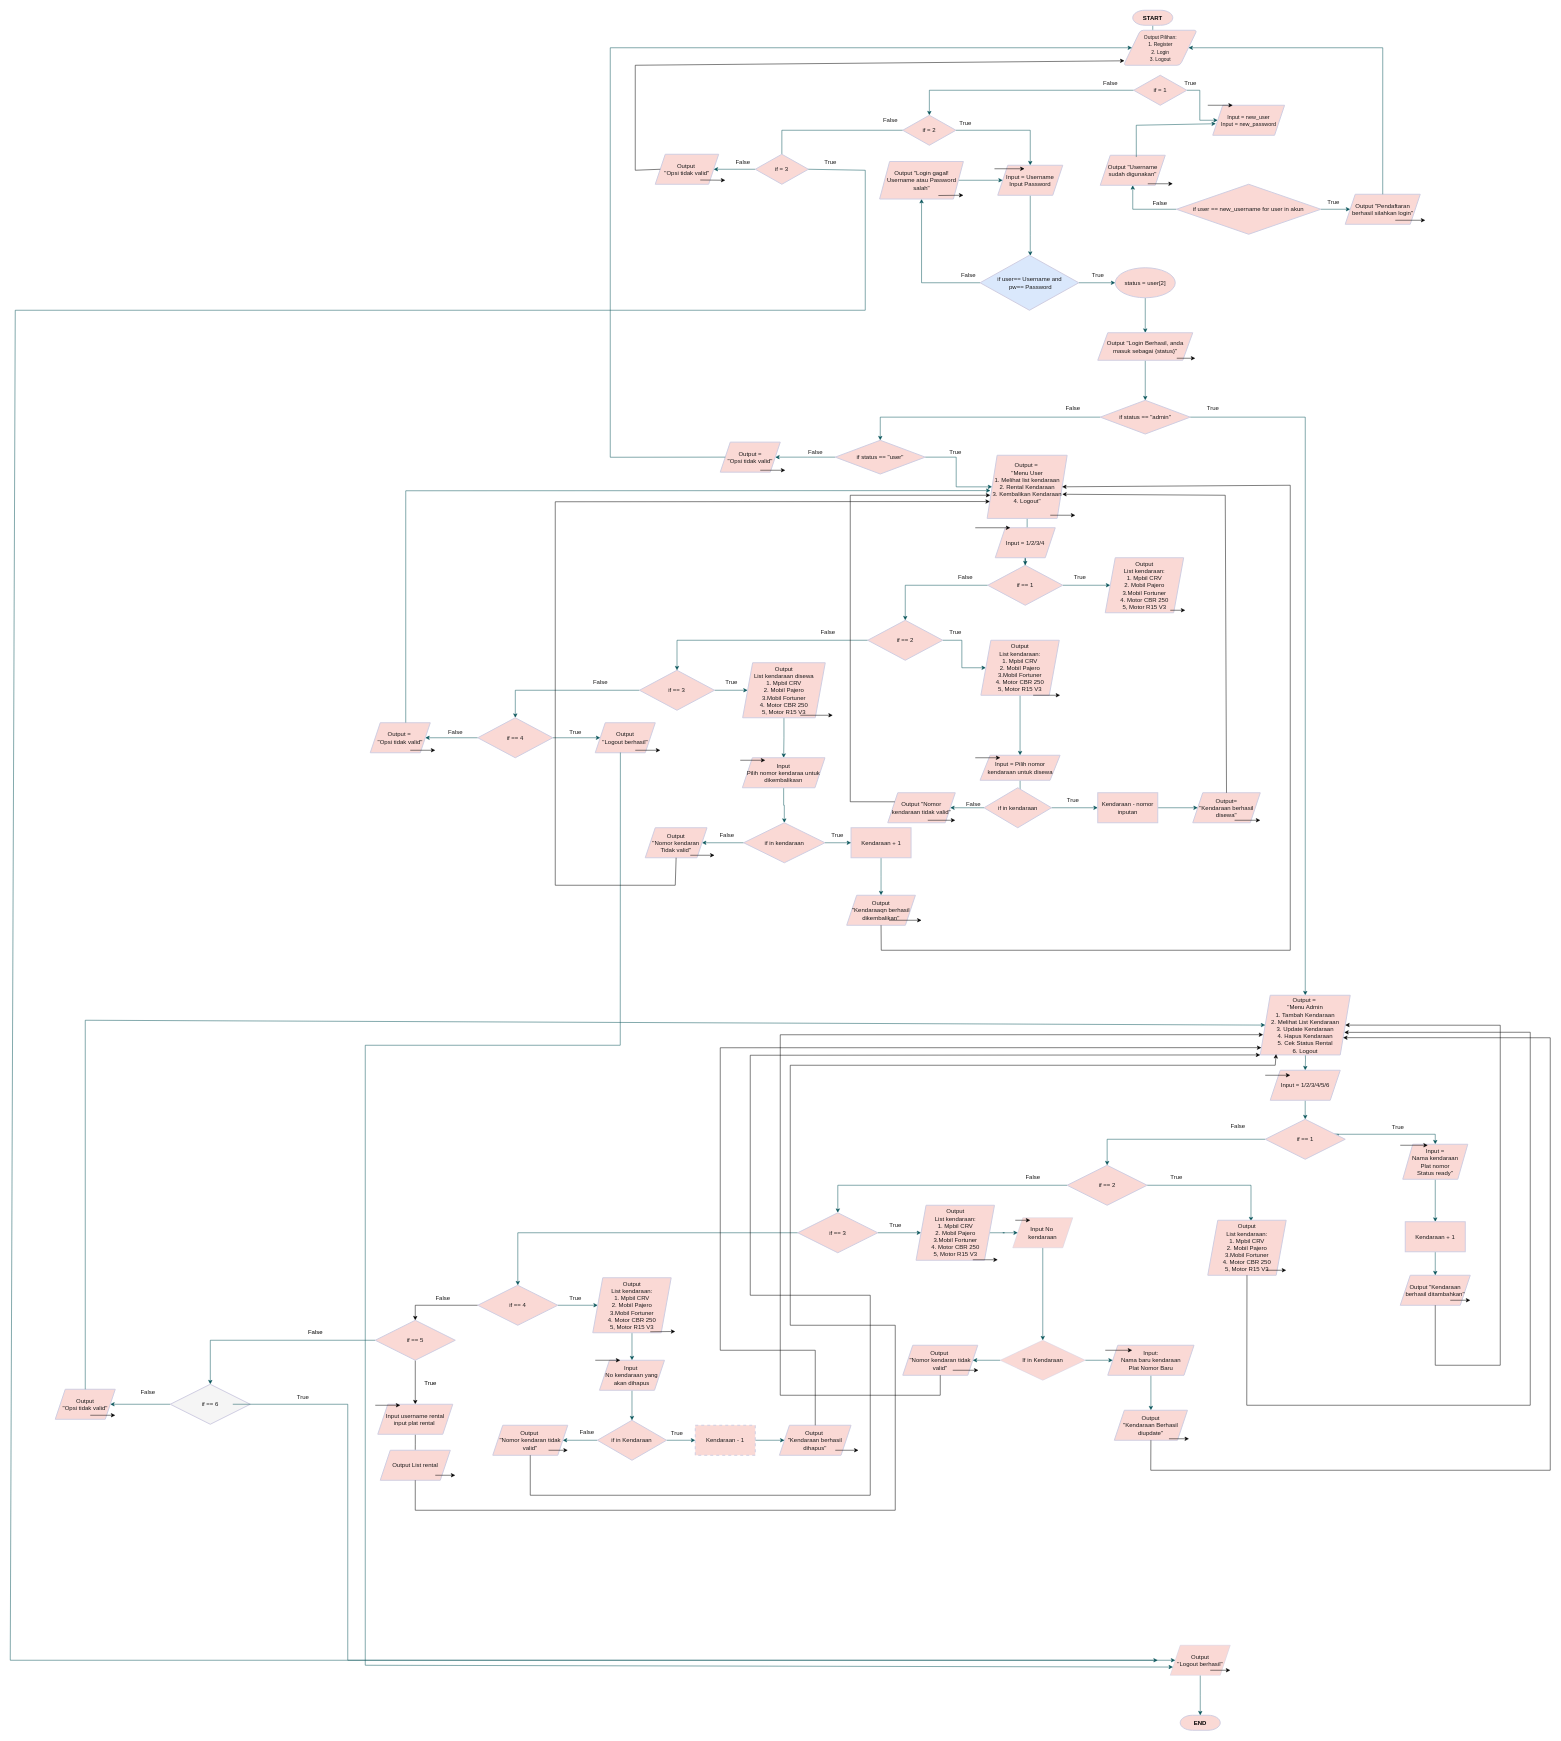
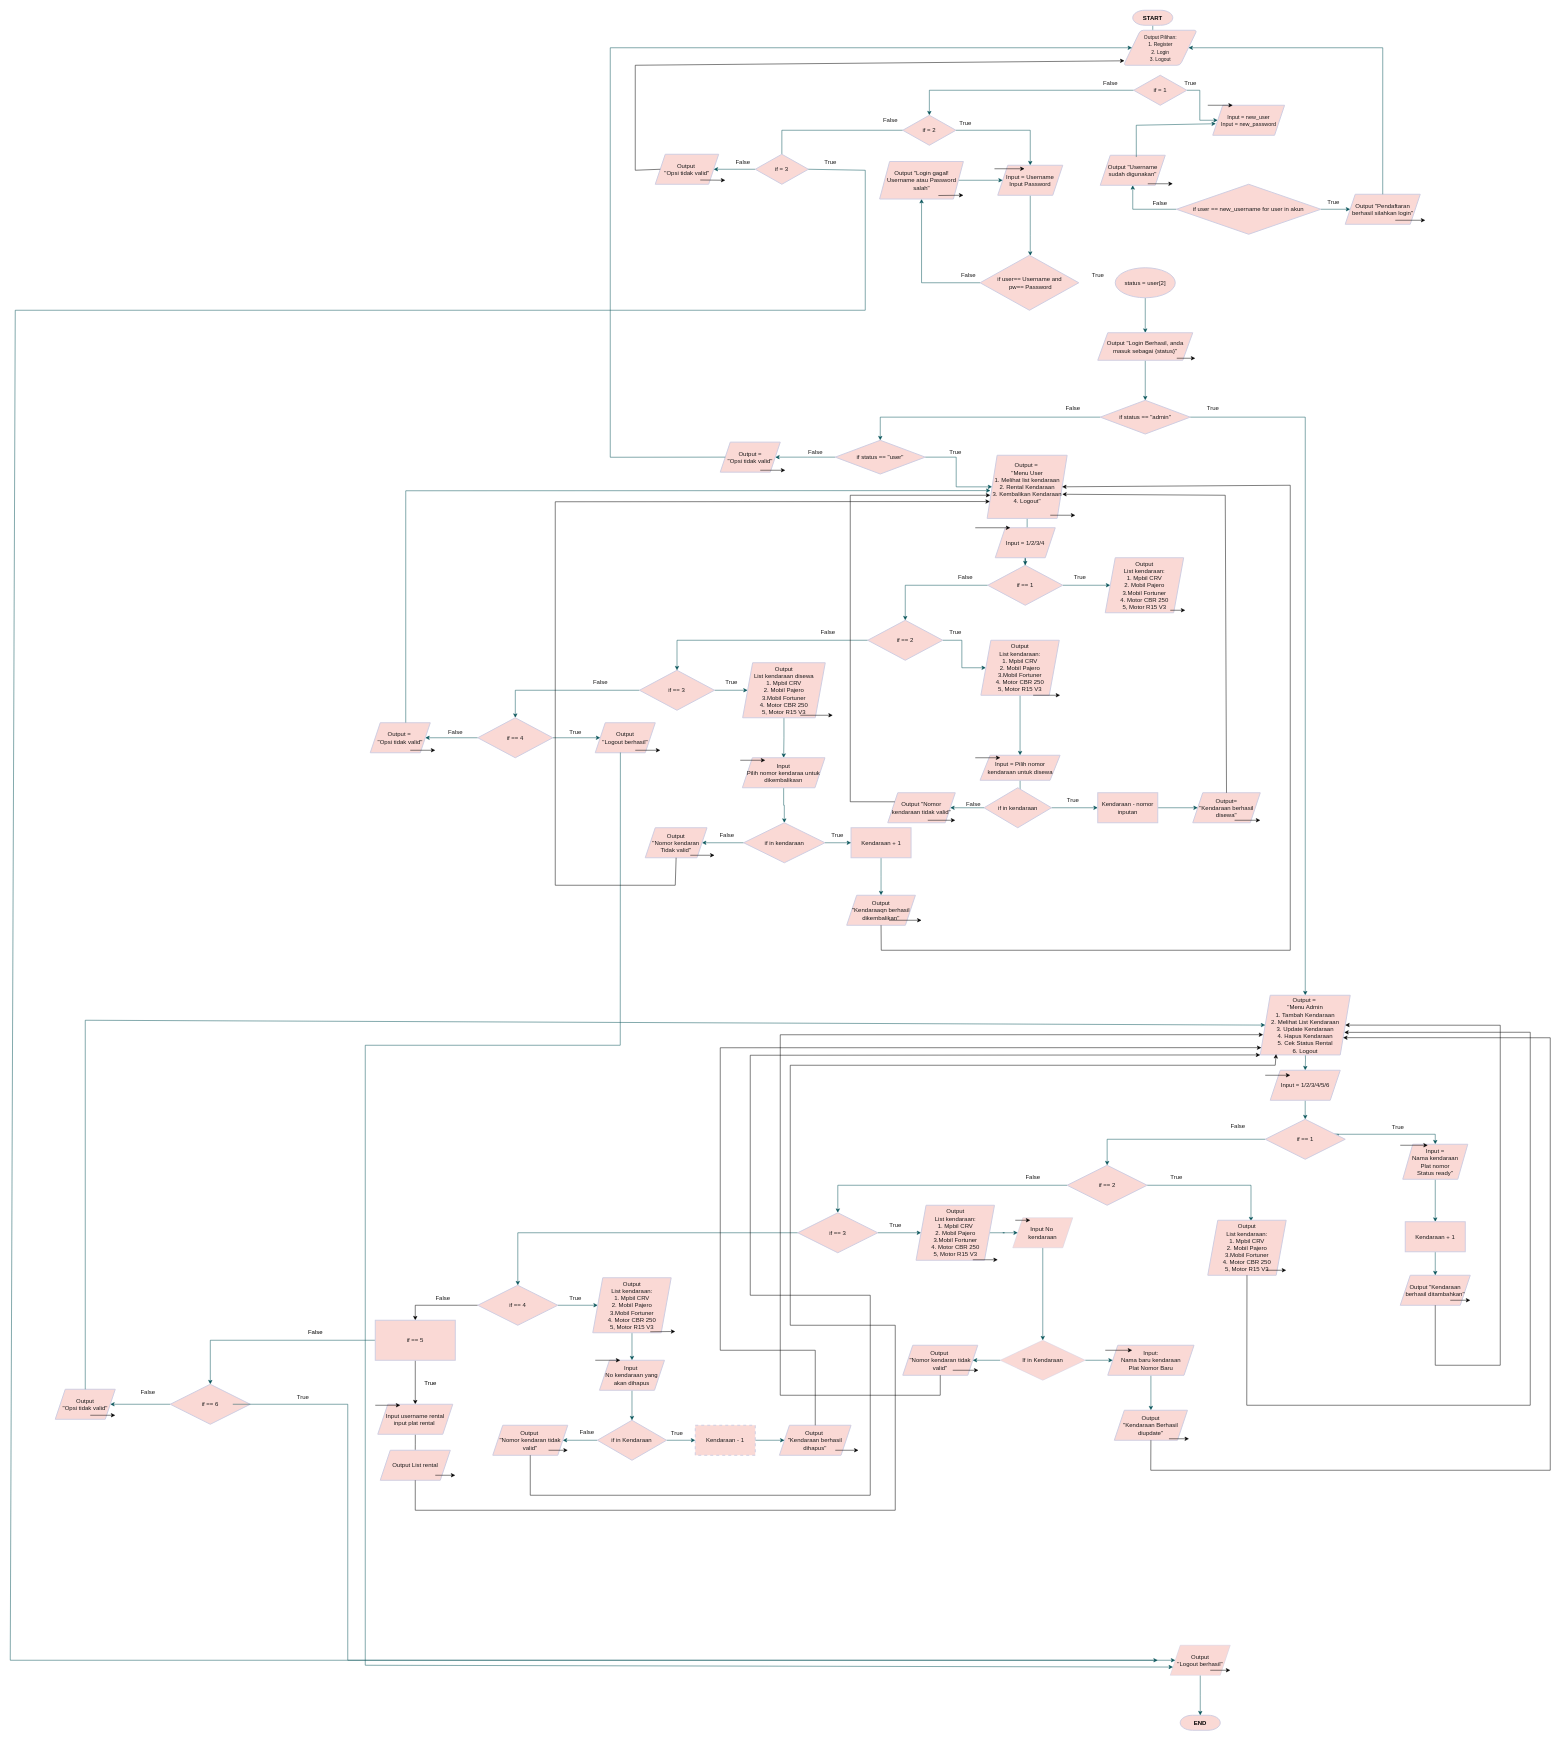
(1029, 283) -> (1029, 283)
(1110, 283) -> none
(415, 1340) -> (415, 1340)
(210, 1404) -> (210, 1404)
